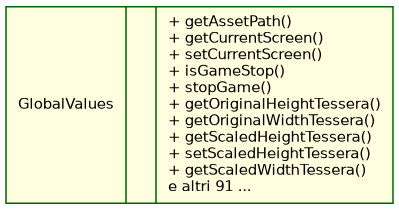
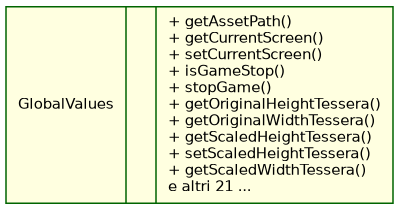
(210, 187) -> (210, 187)
